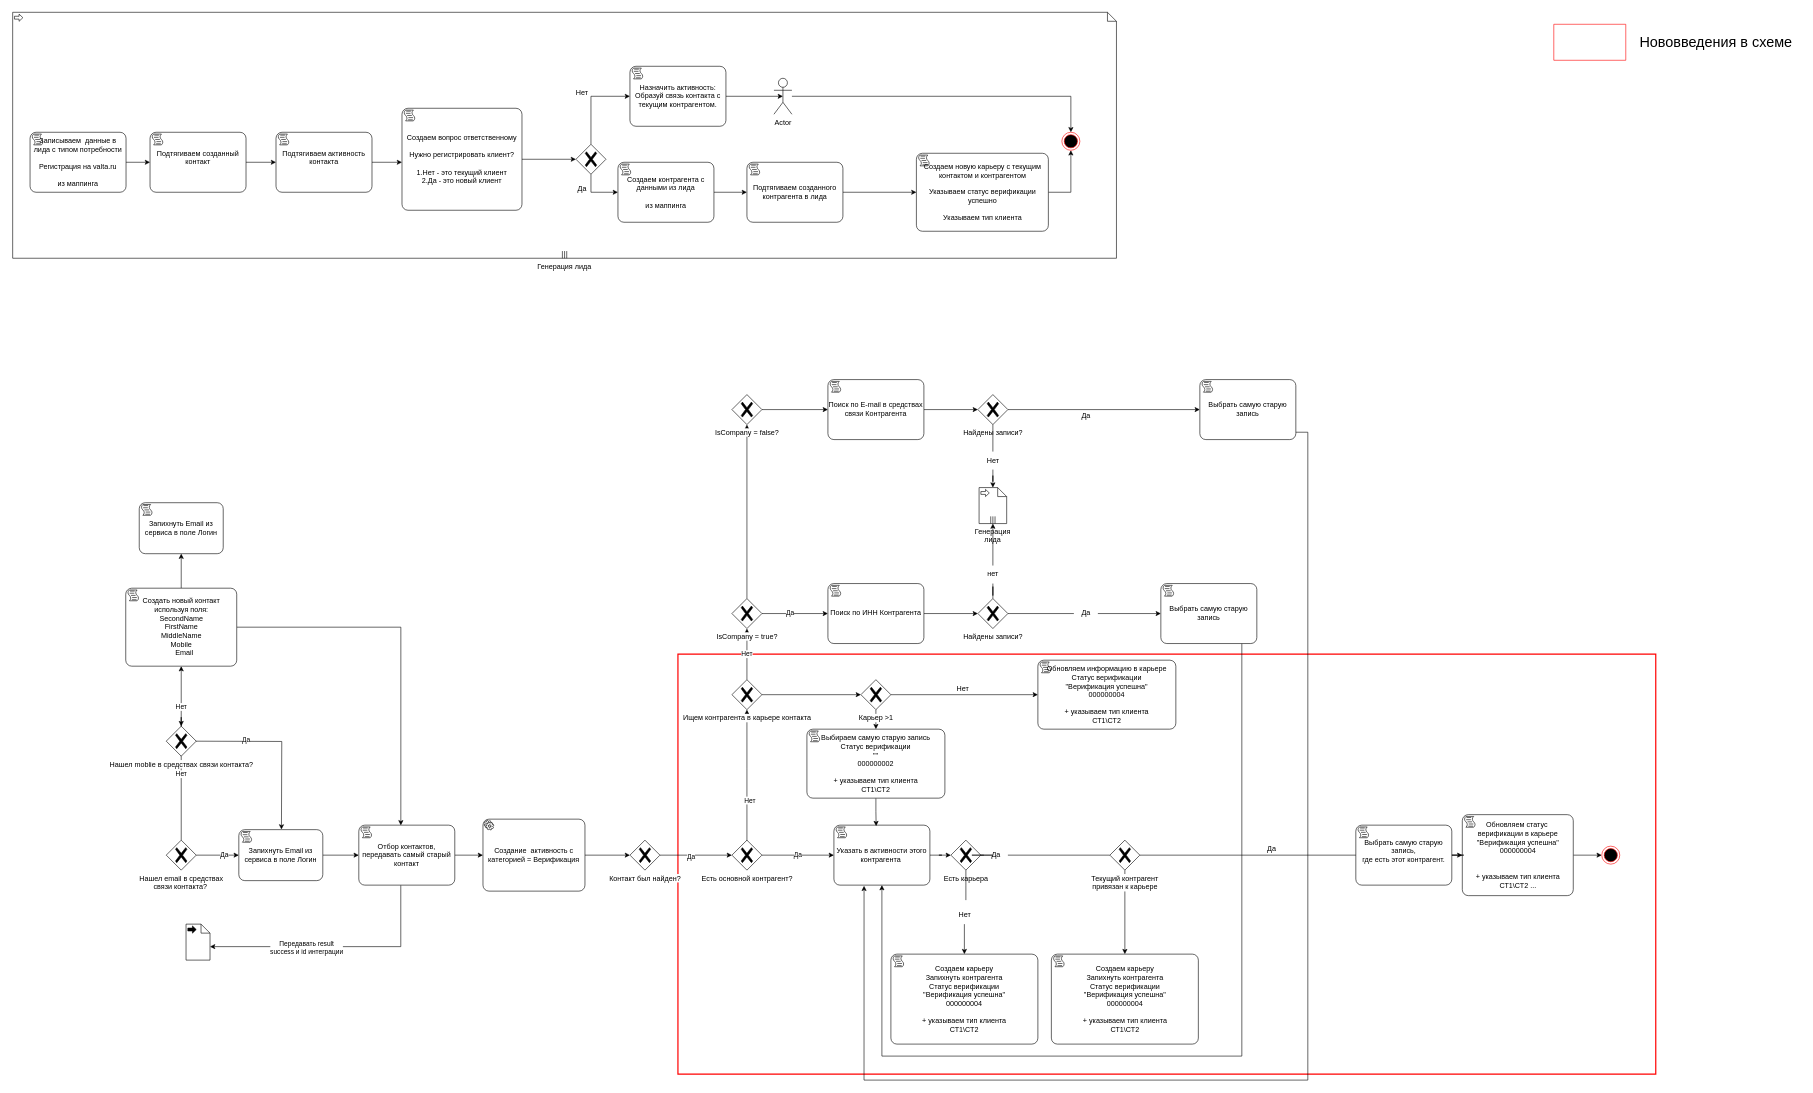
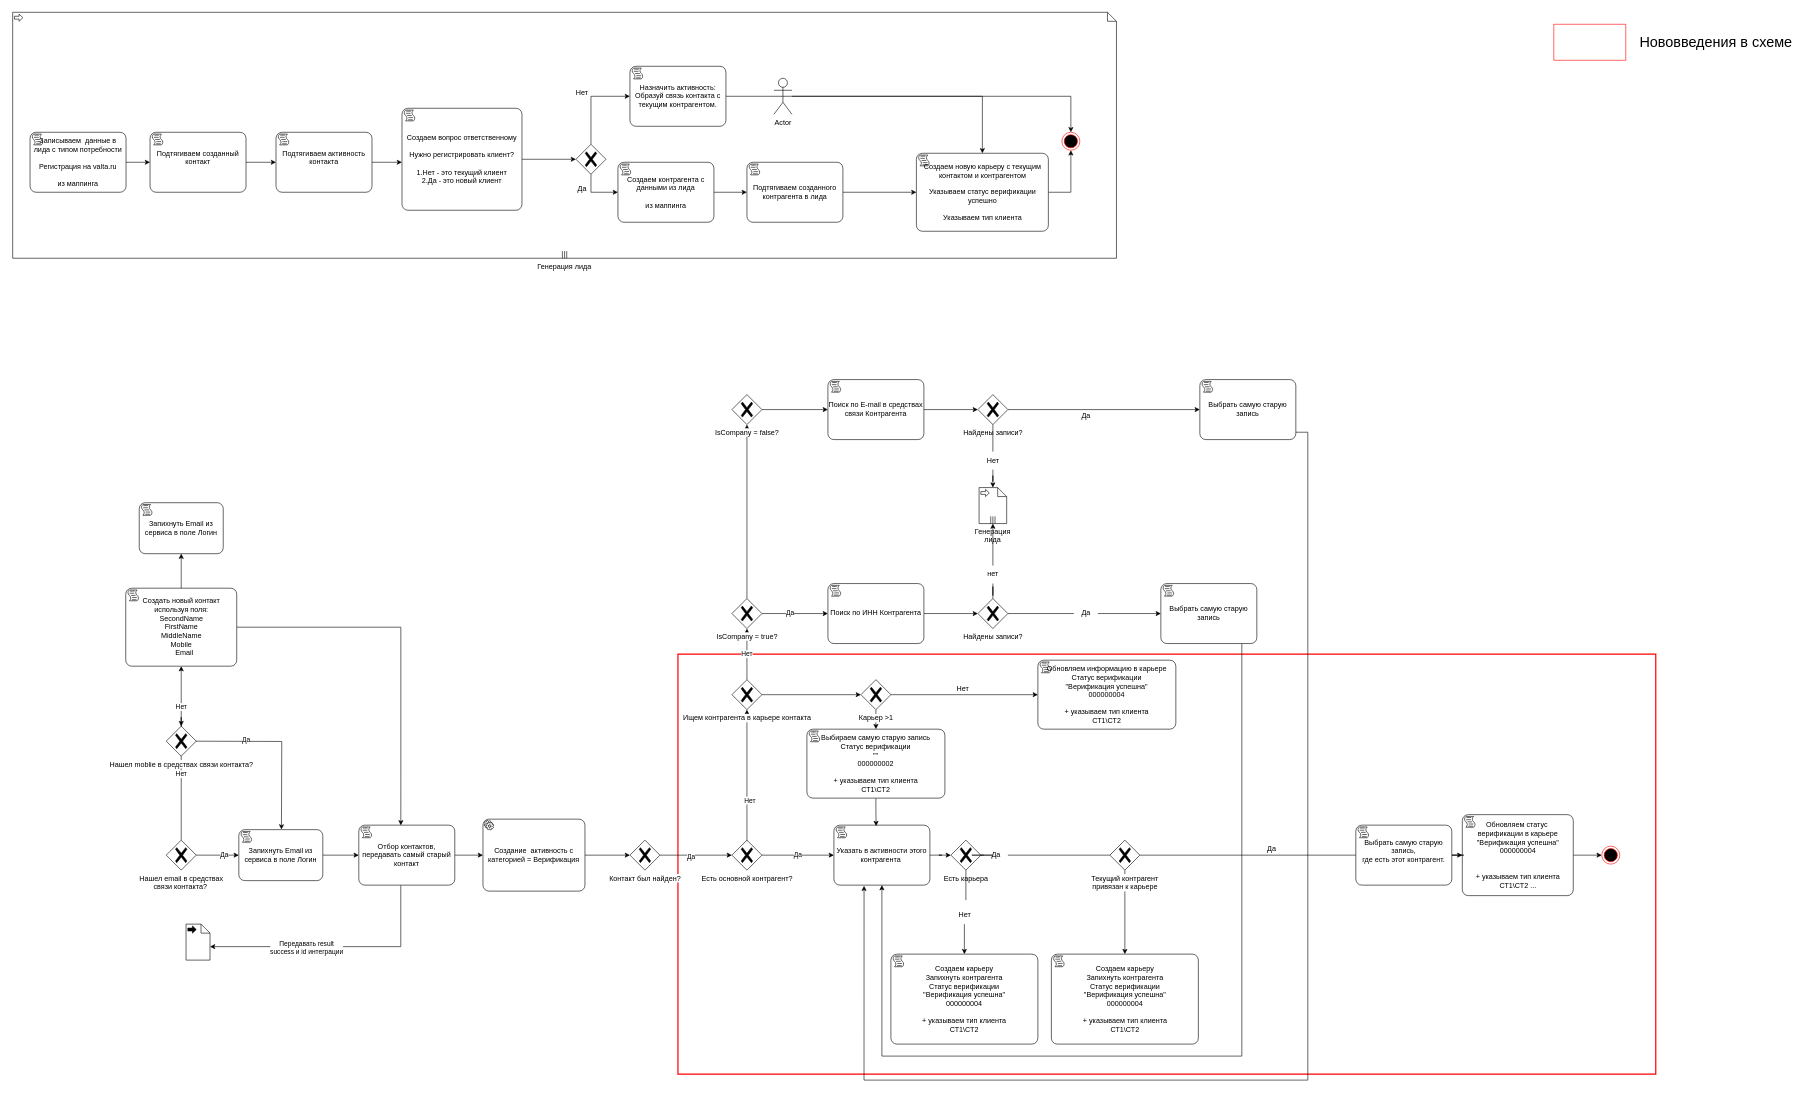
(777, 96) -> (982, 123)
